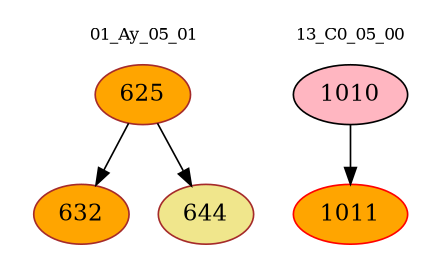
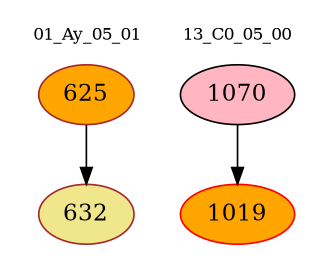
(350, 95) -> (238, 95)
(81, 214) -> (86, 214)
(206, 214) -> none
(350, 214) -> (238, 214)
